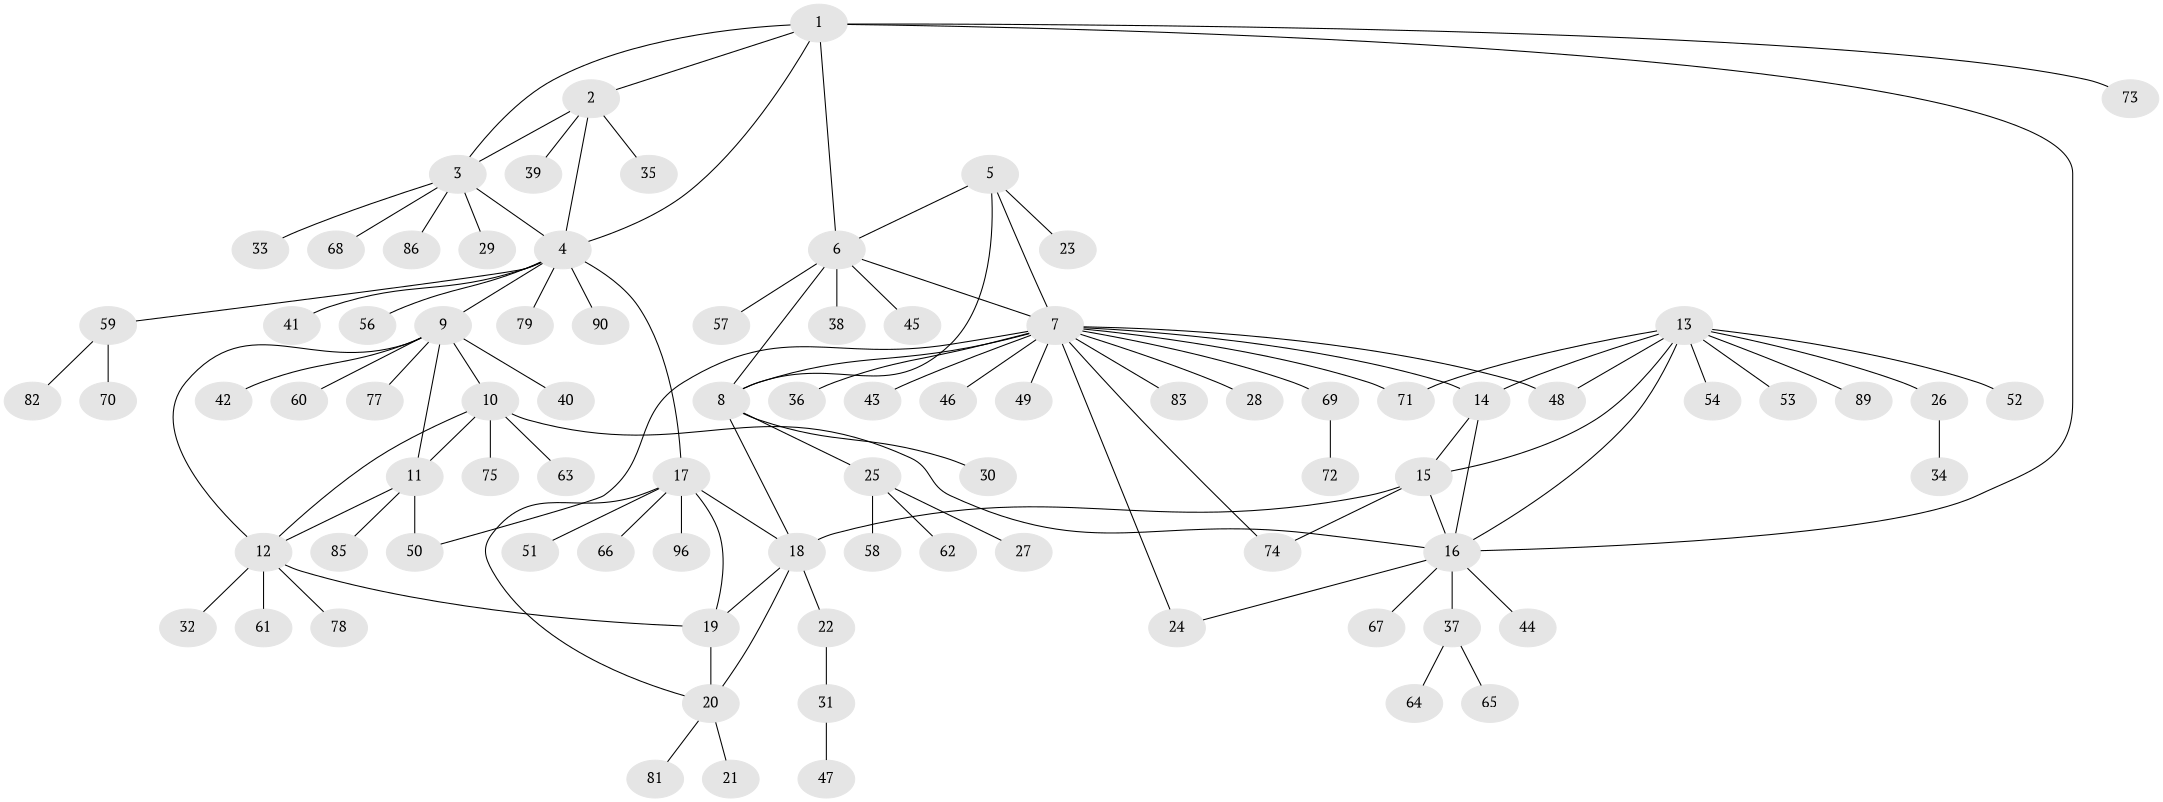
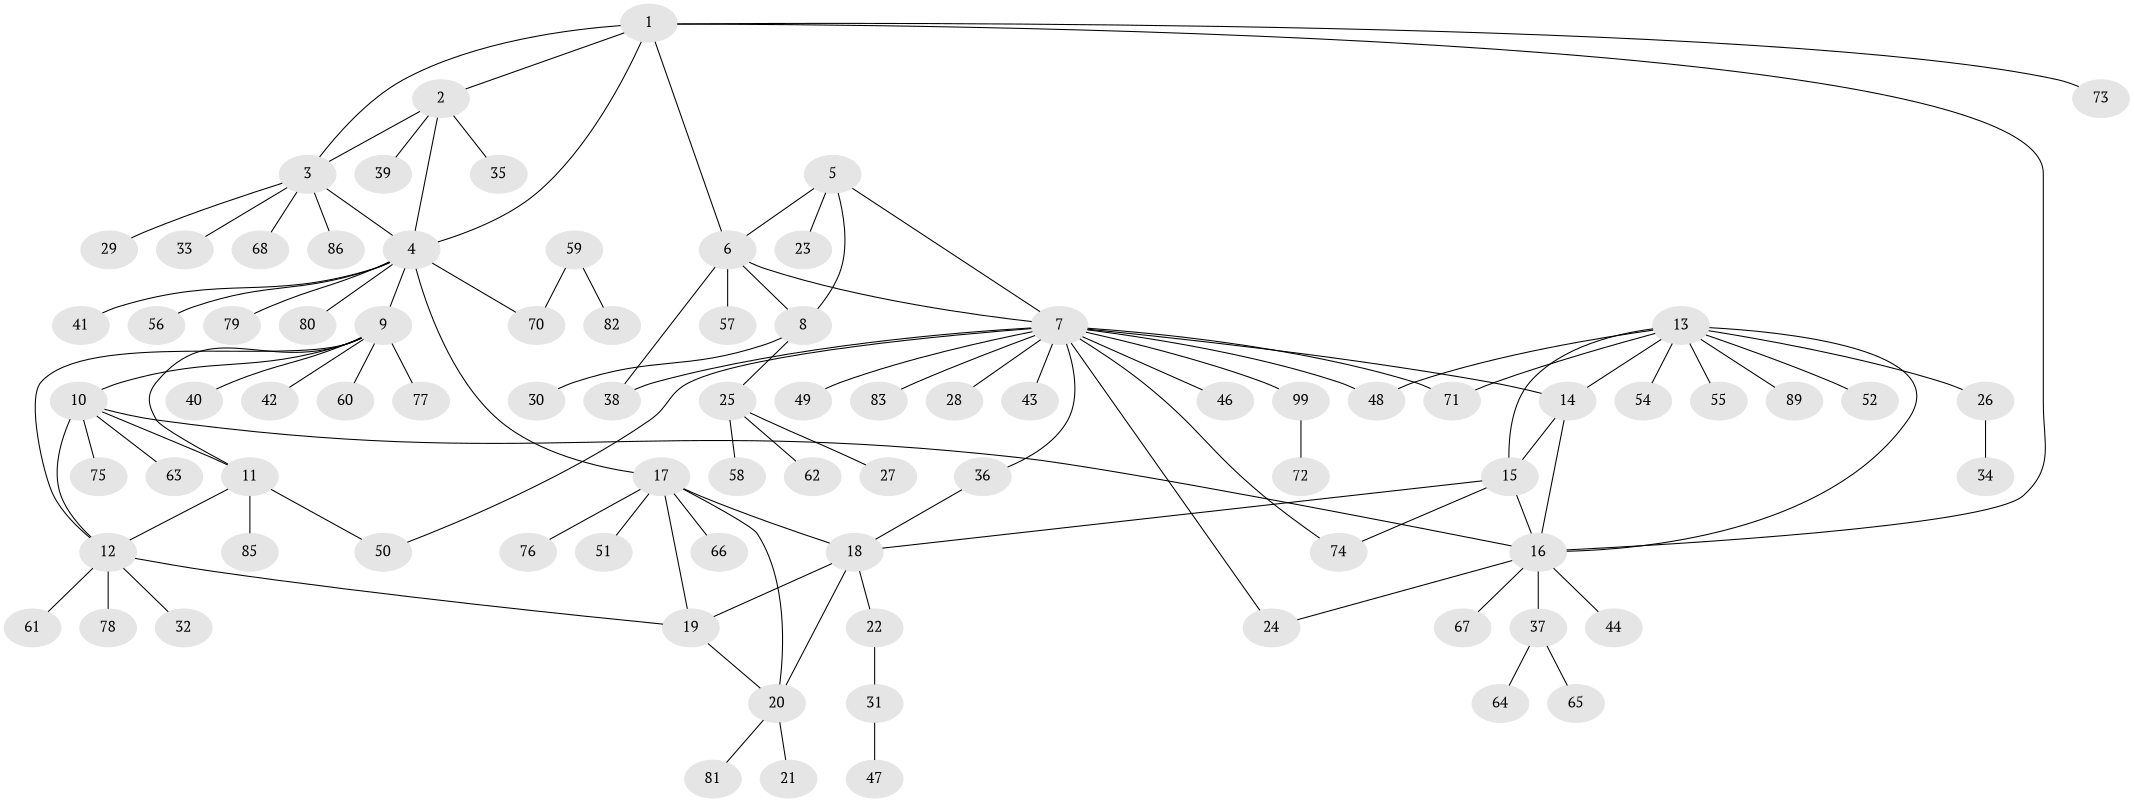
(339, 295) -> (474, 288)
(601, 325) -> (308, 325)
(912, 325) -> none
(885, 358) -> (831, 348)
(1330, 401) -> (1301, 401)
(1788, 401) -> (1719, 401)
(759, 477) -> (919, 515)
(681, 552) -> (528, 552)
